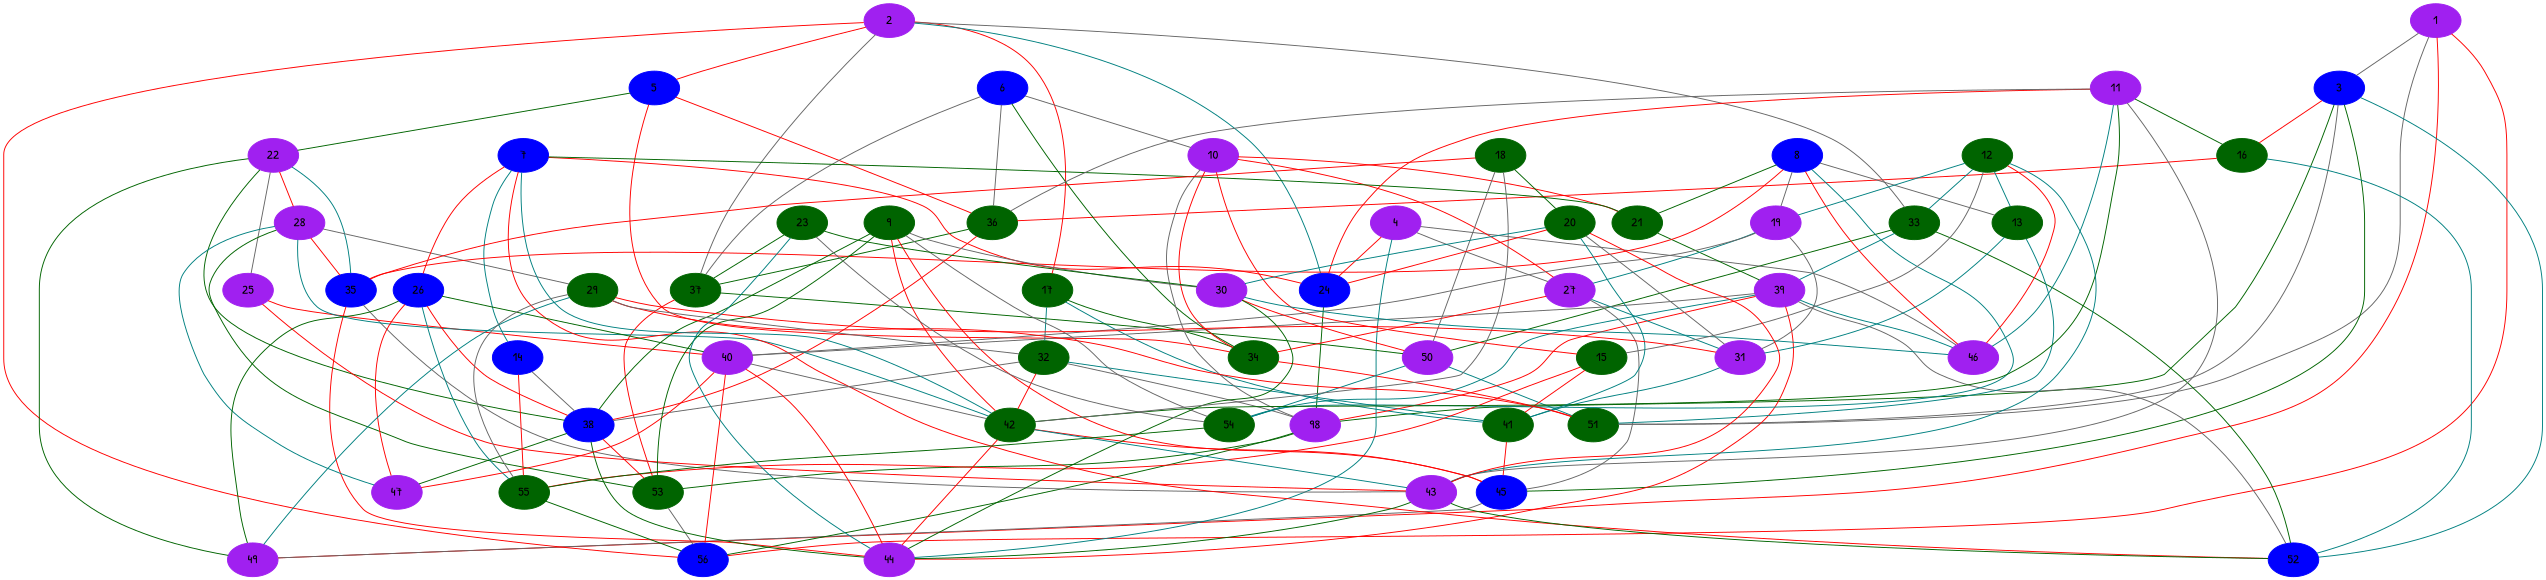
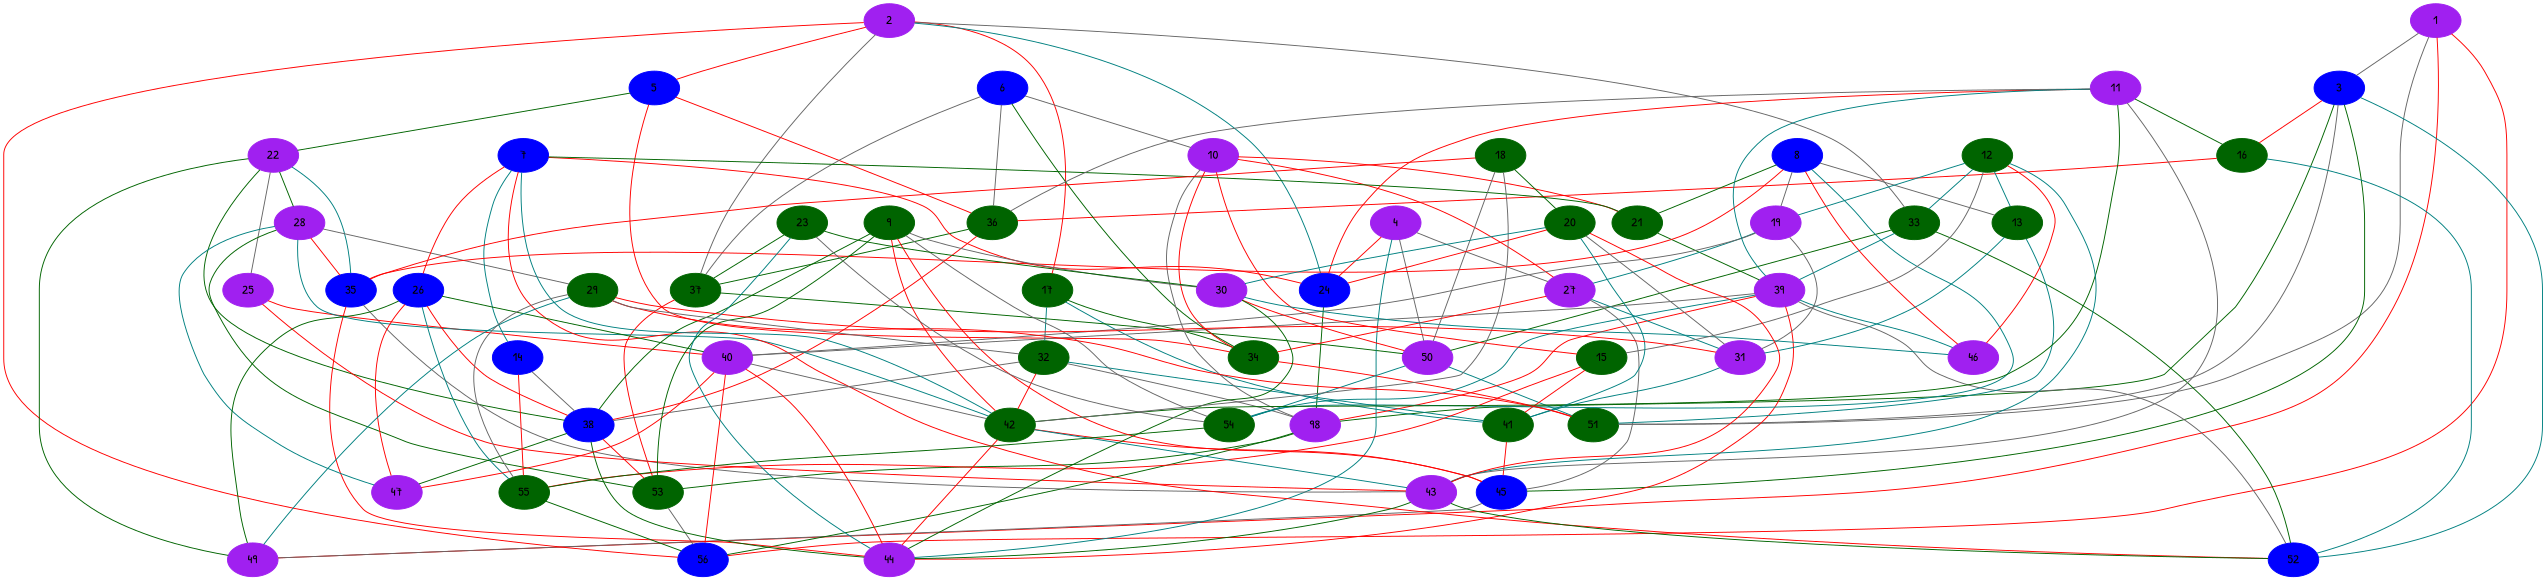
(286, 189) -> (286, 189)
(2077, 239) -> (1847, 109)
(1738, 264) -> (1412, 290)
